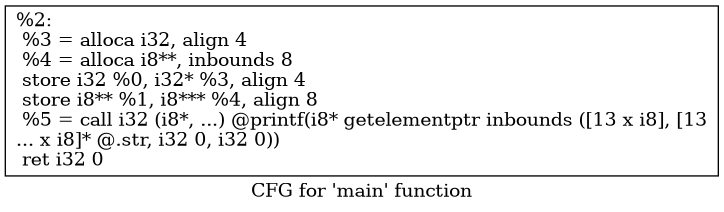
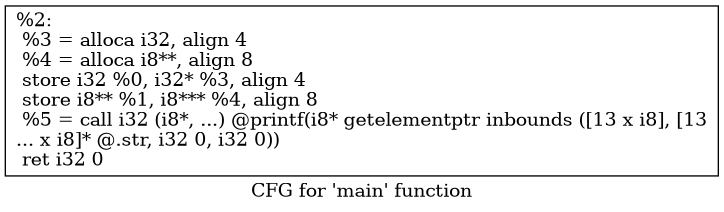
(155, 60) -> (135, 60)
